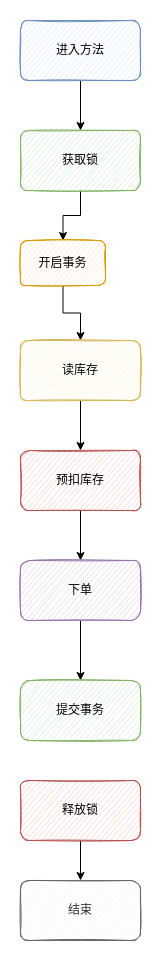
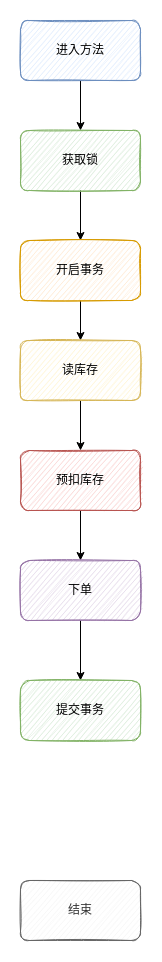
(63, 263) -> (81, 271)
(81, 811) -> none
(81, 858) -> none
